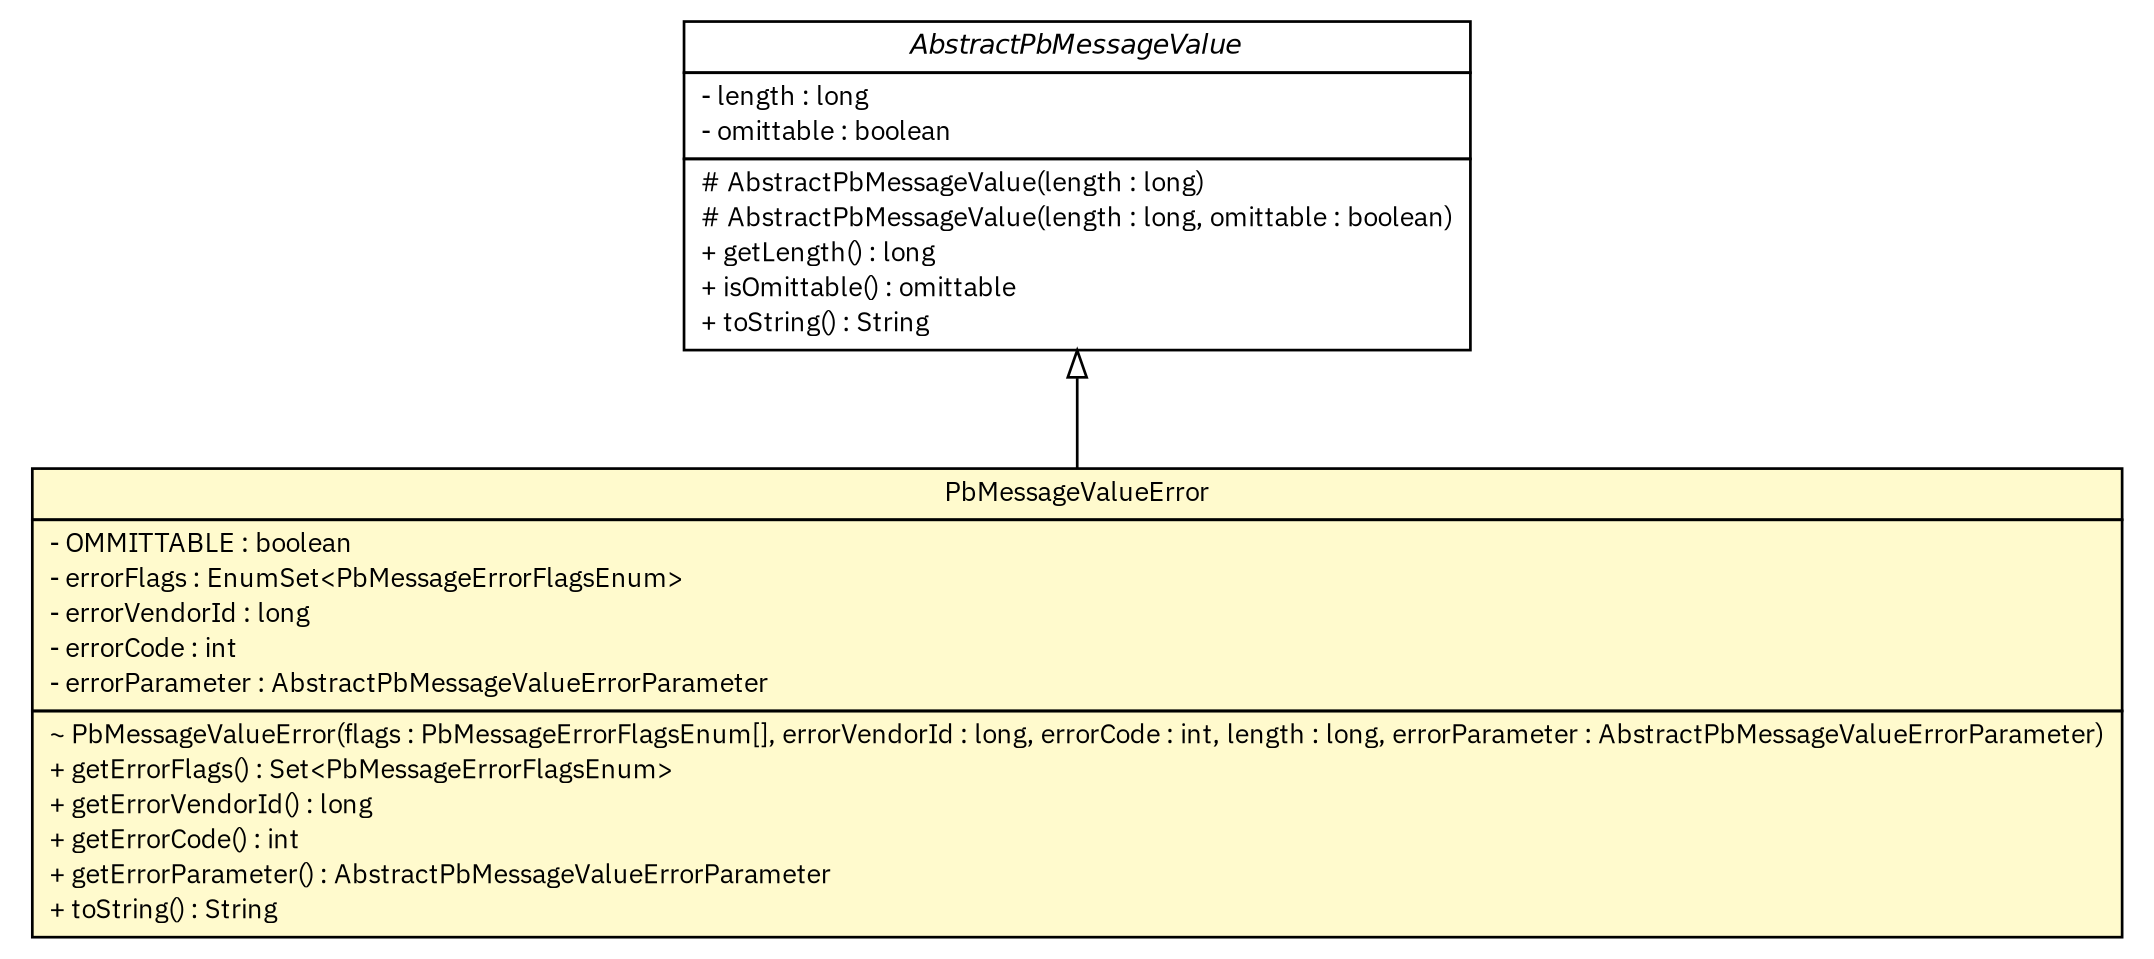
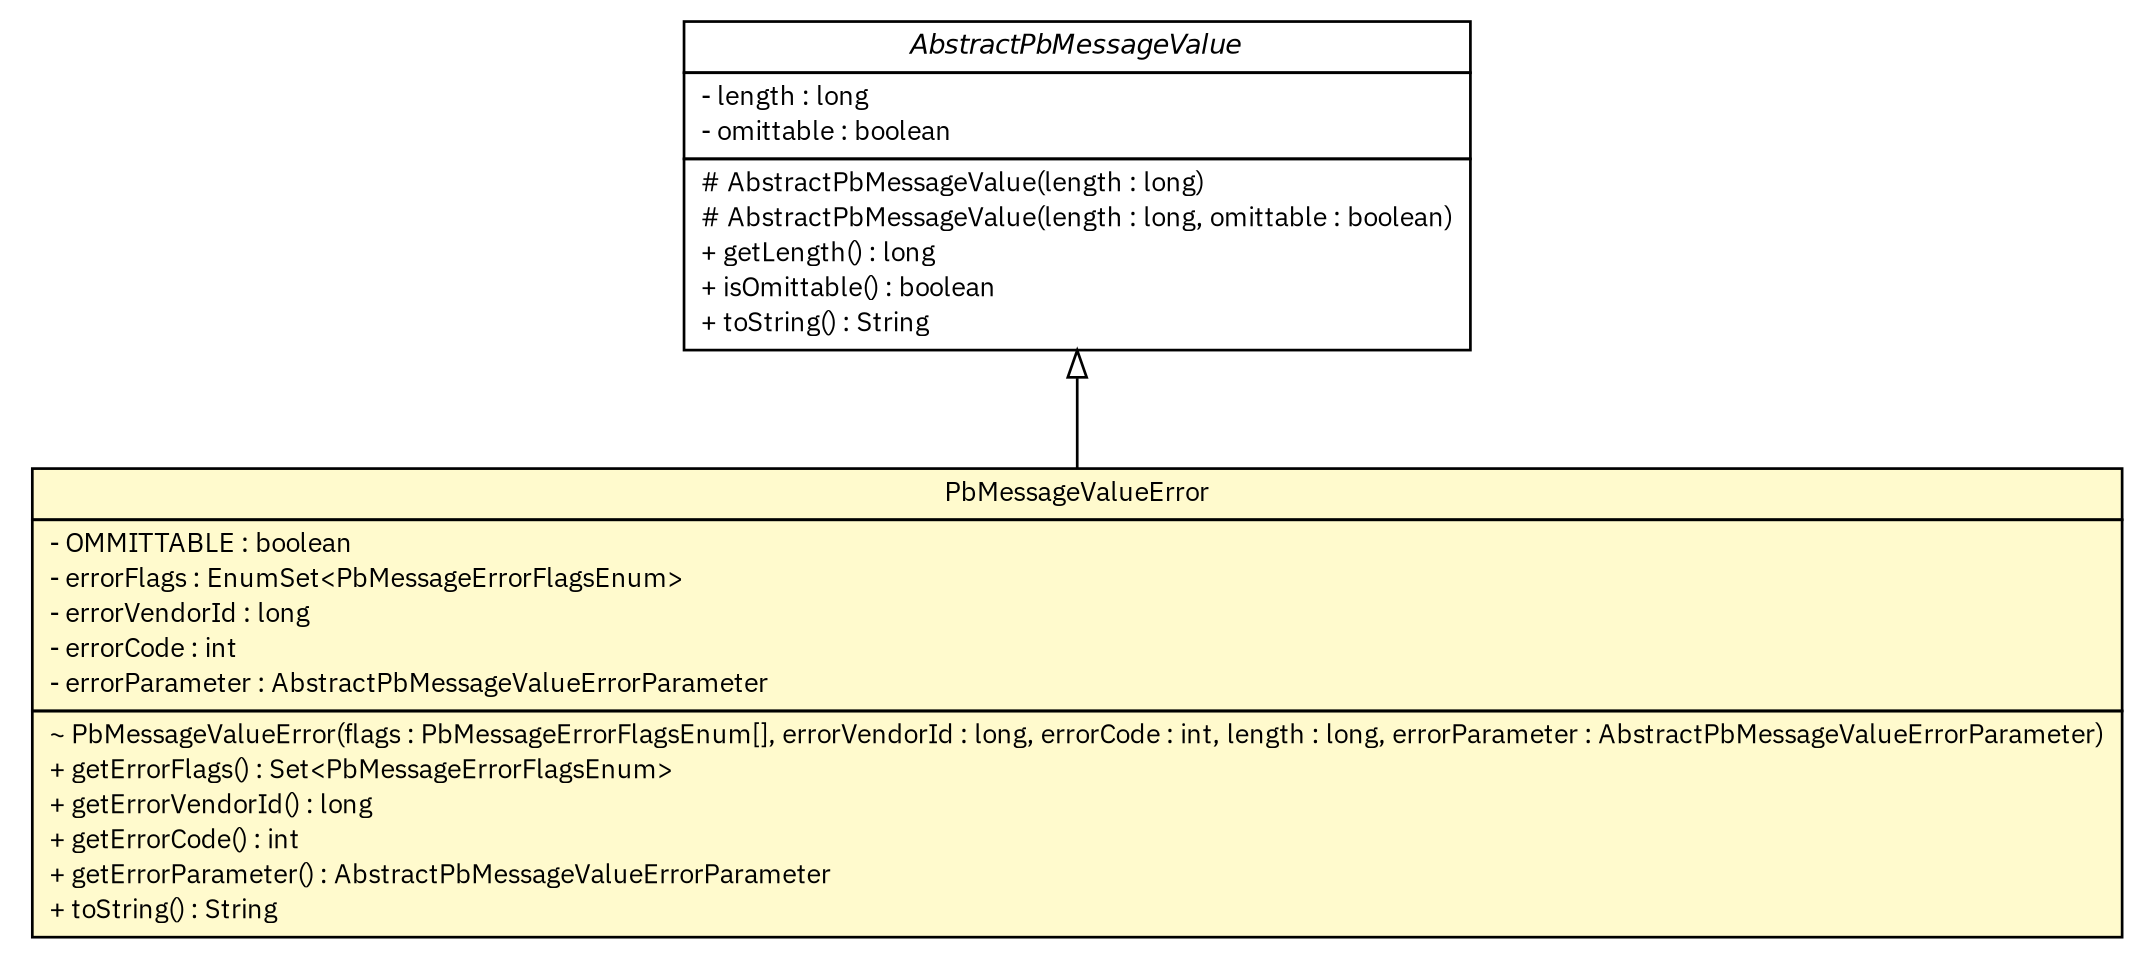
(859, 288) -> (850, 288)
